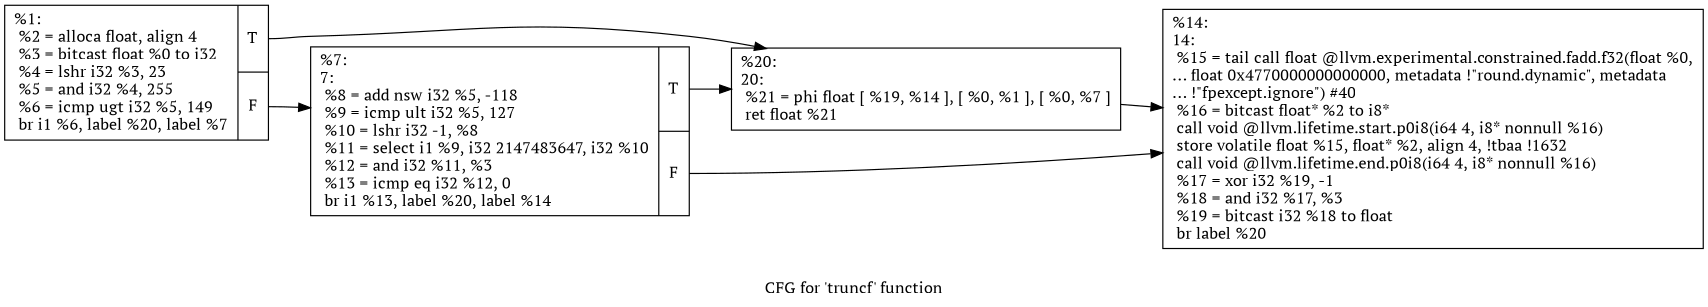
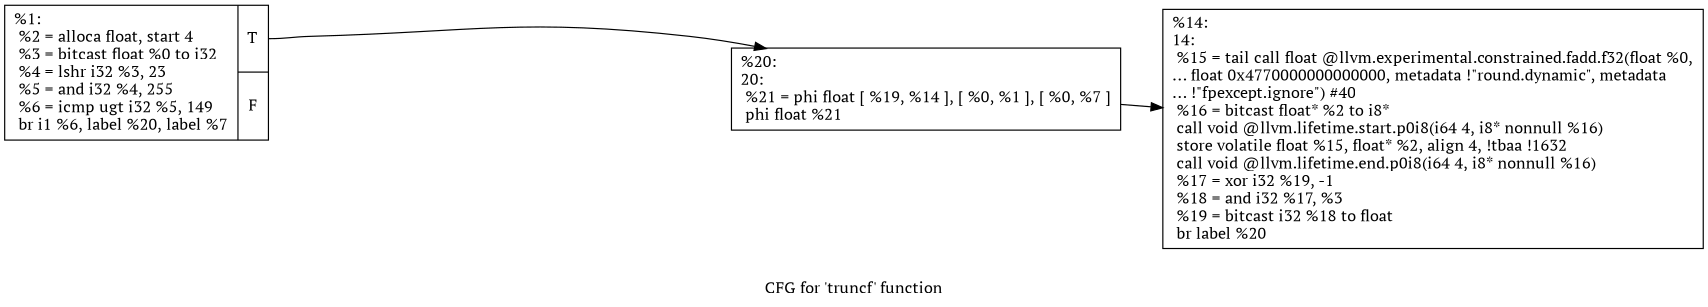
(106, 37) -> (104, 37)
(789, 115) -> (792, 115)
(500, 131) -> none
